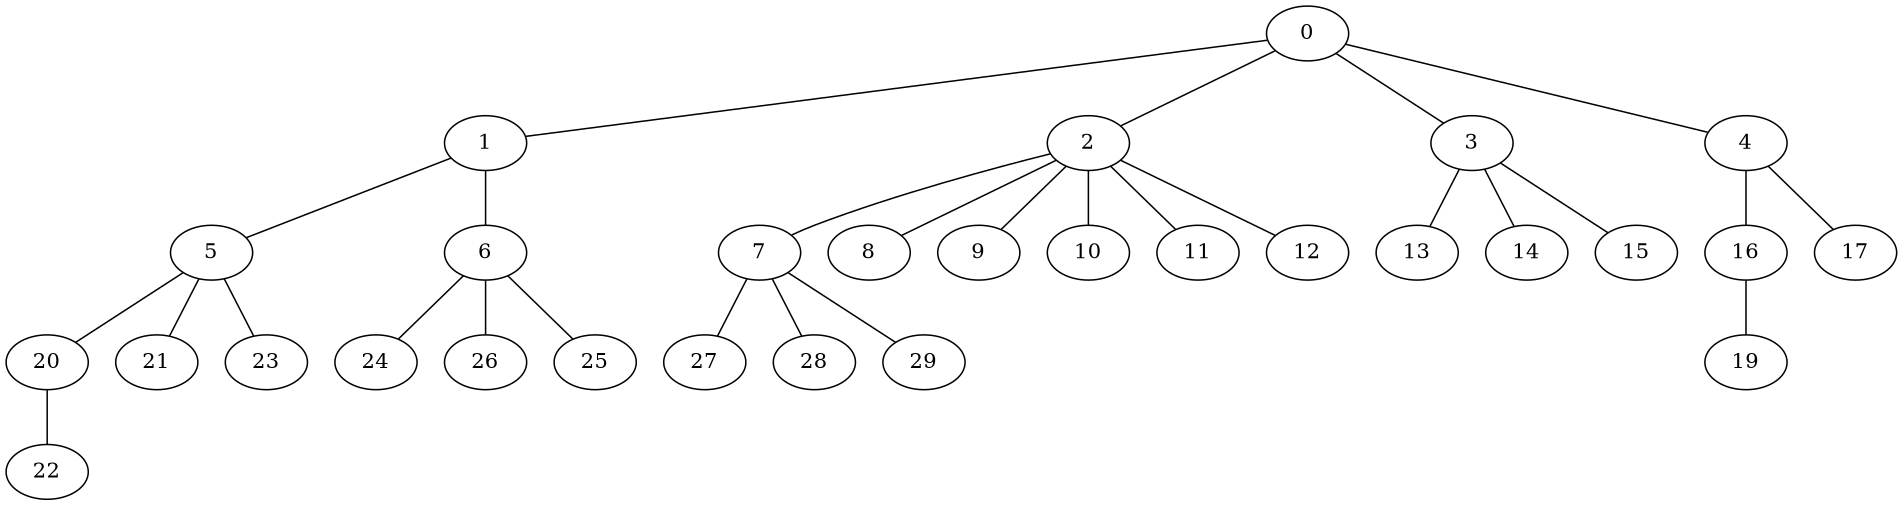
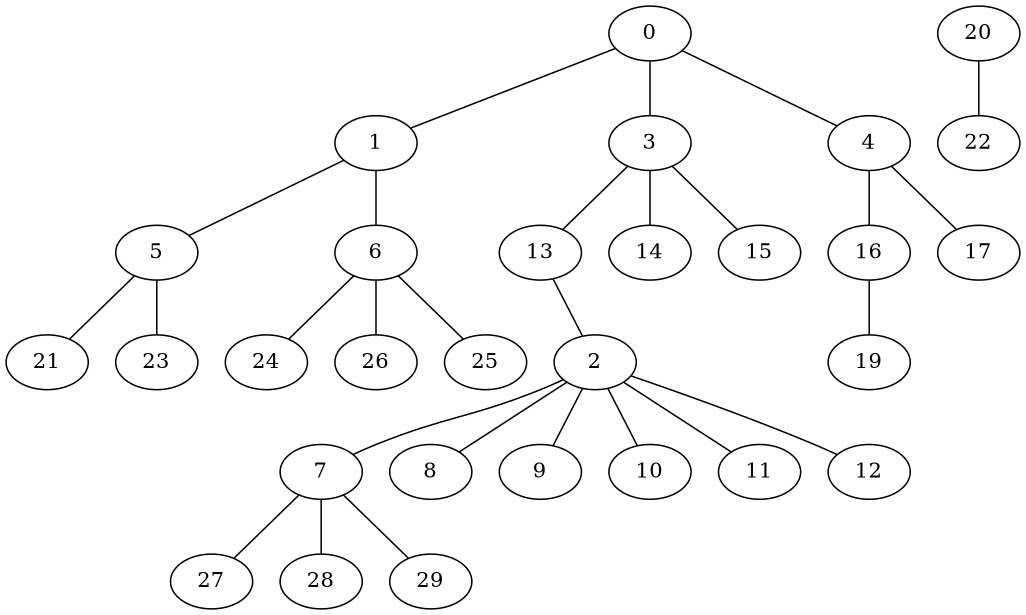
(1198, 88) -> (568, 308)
(129, 308) -> none
